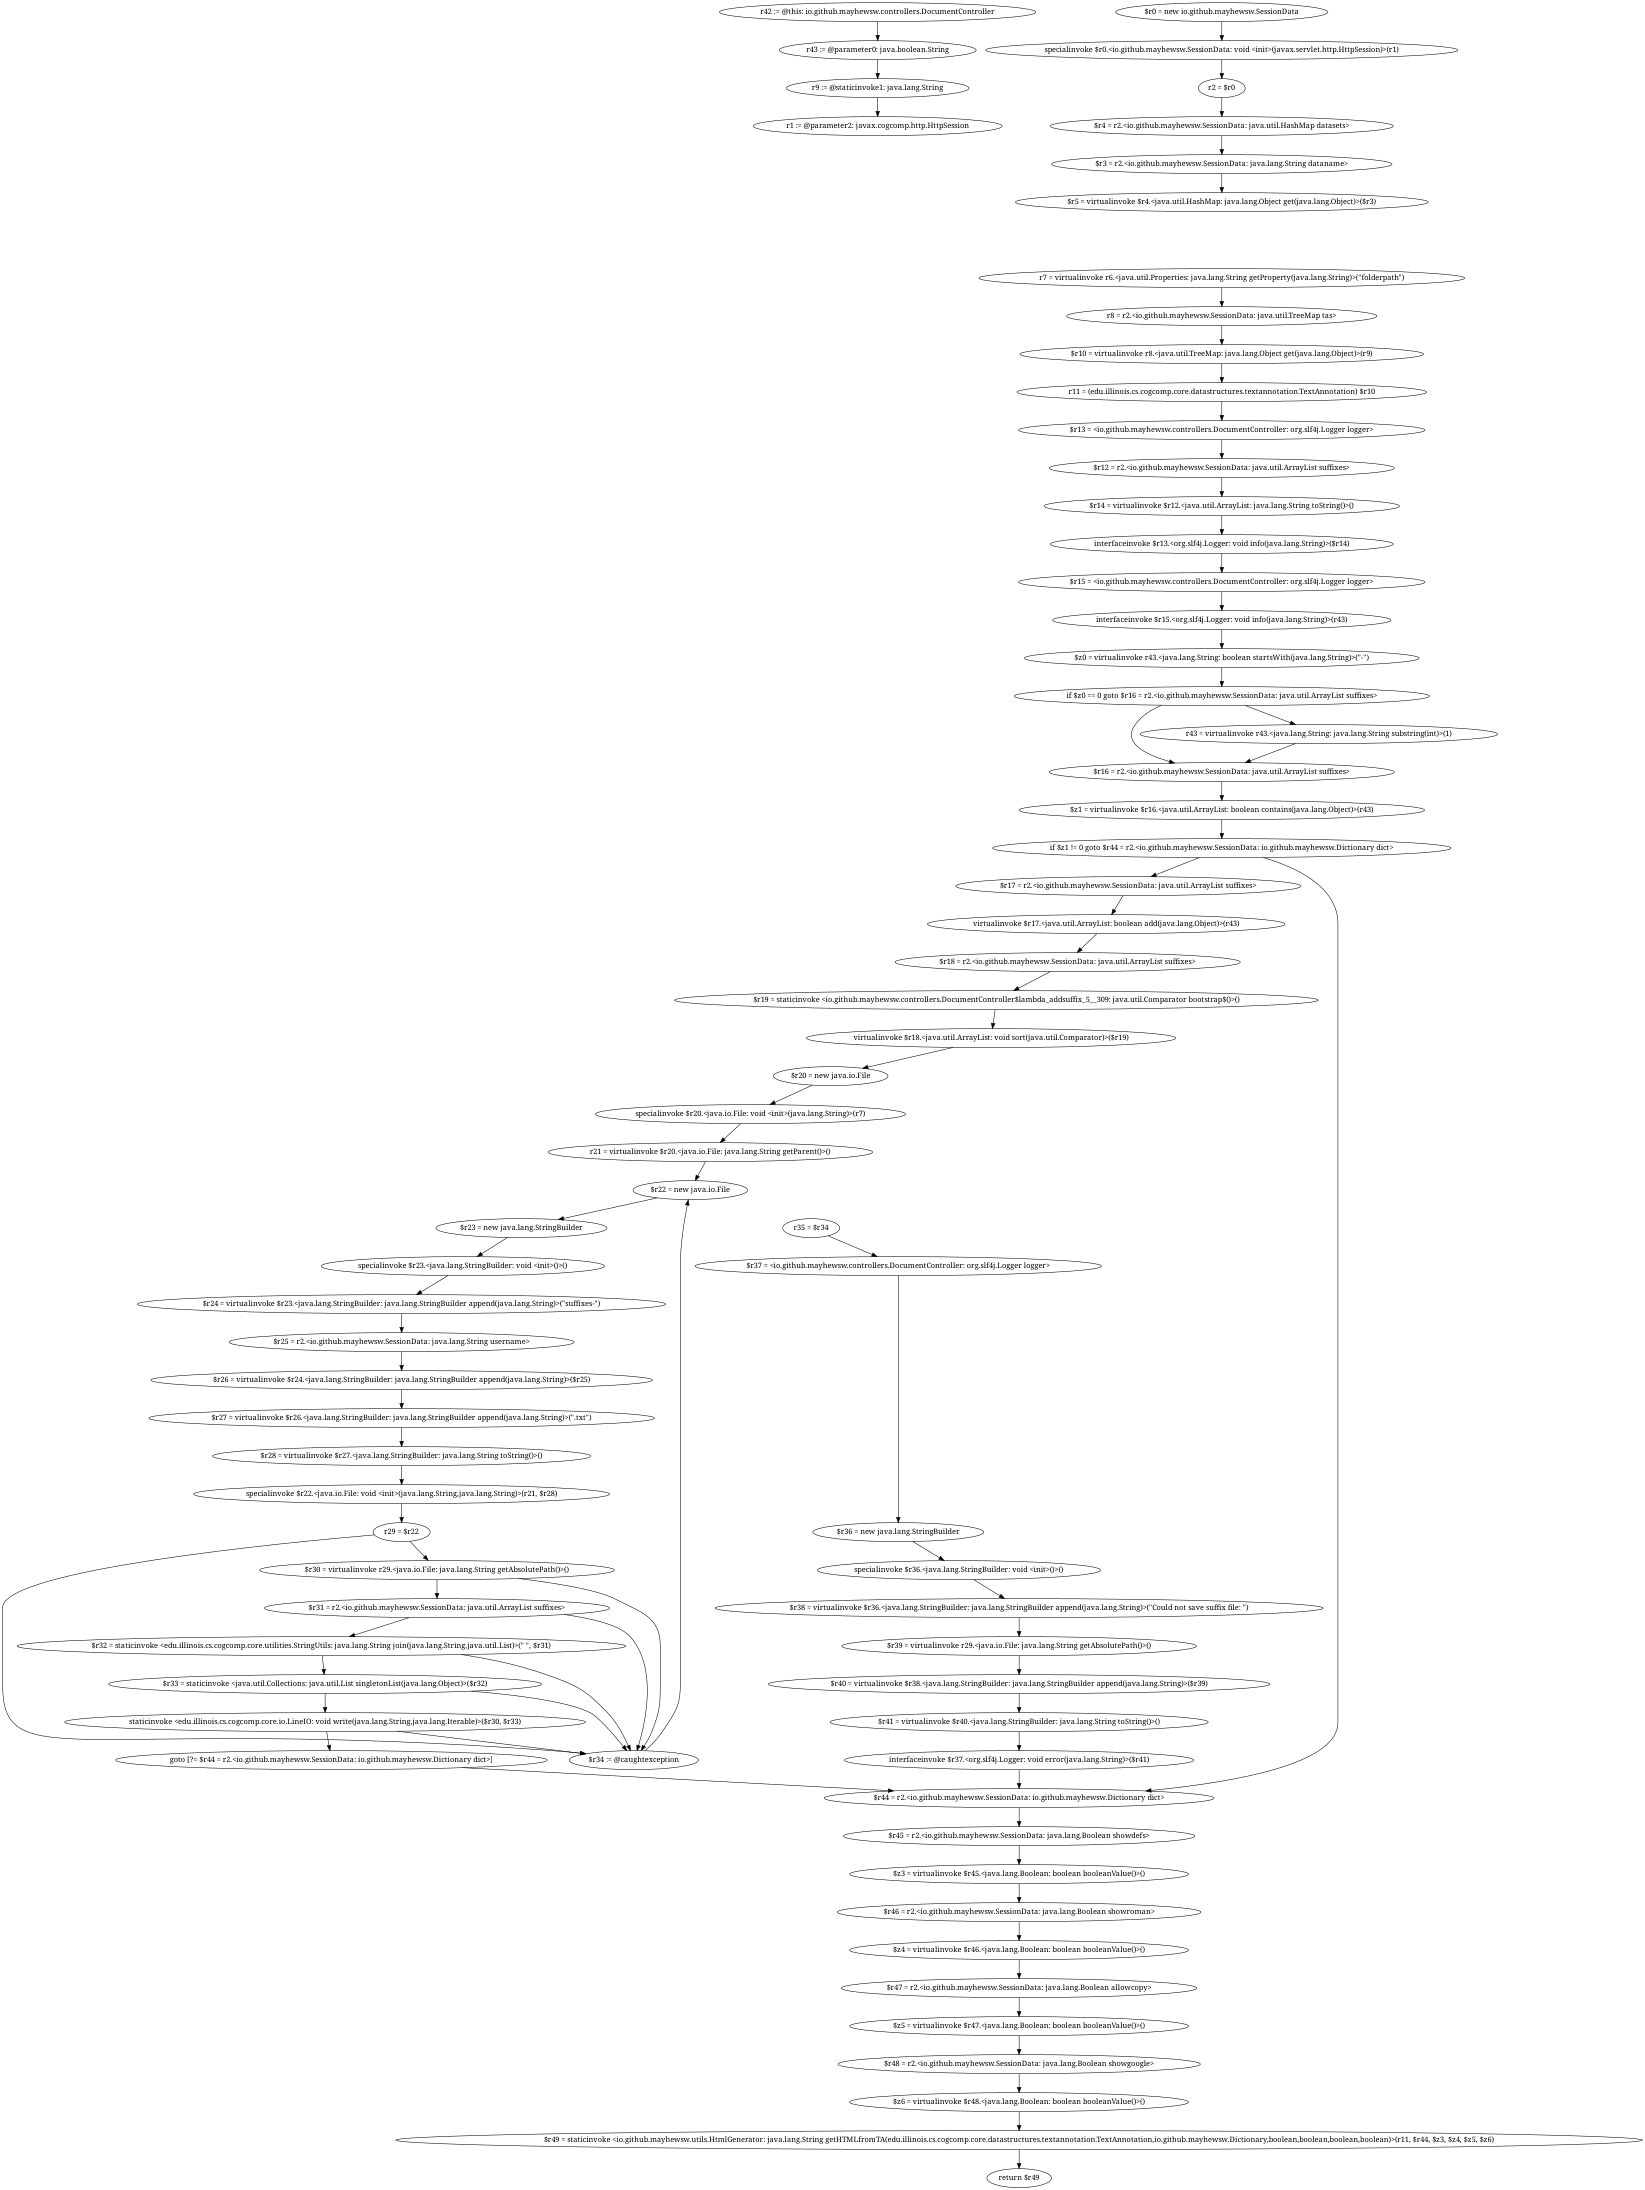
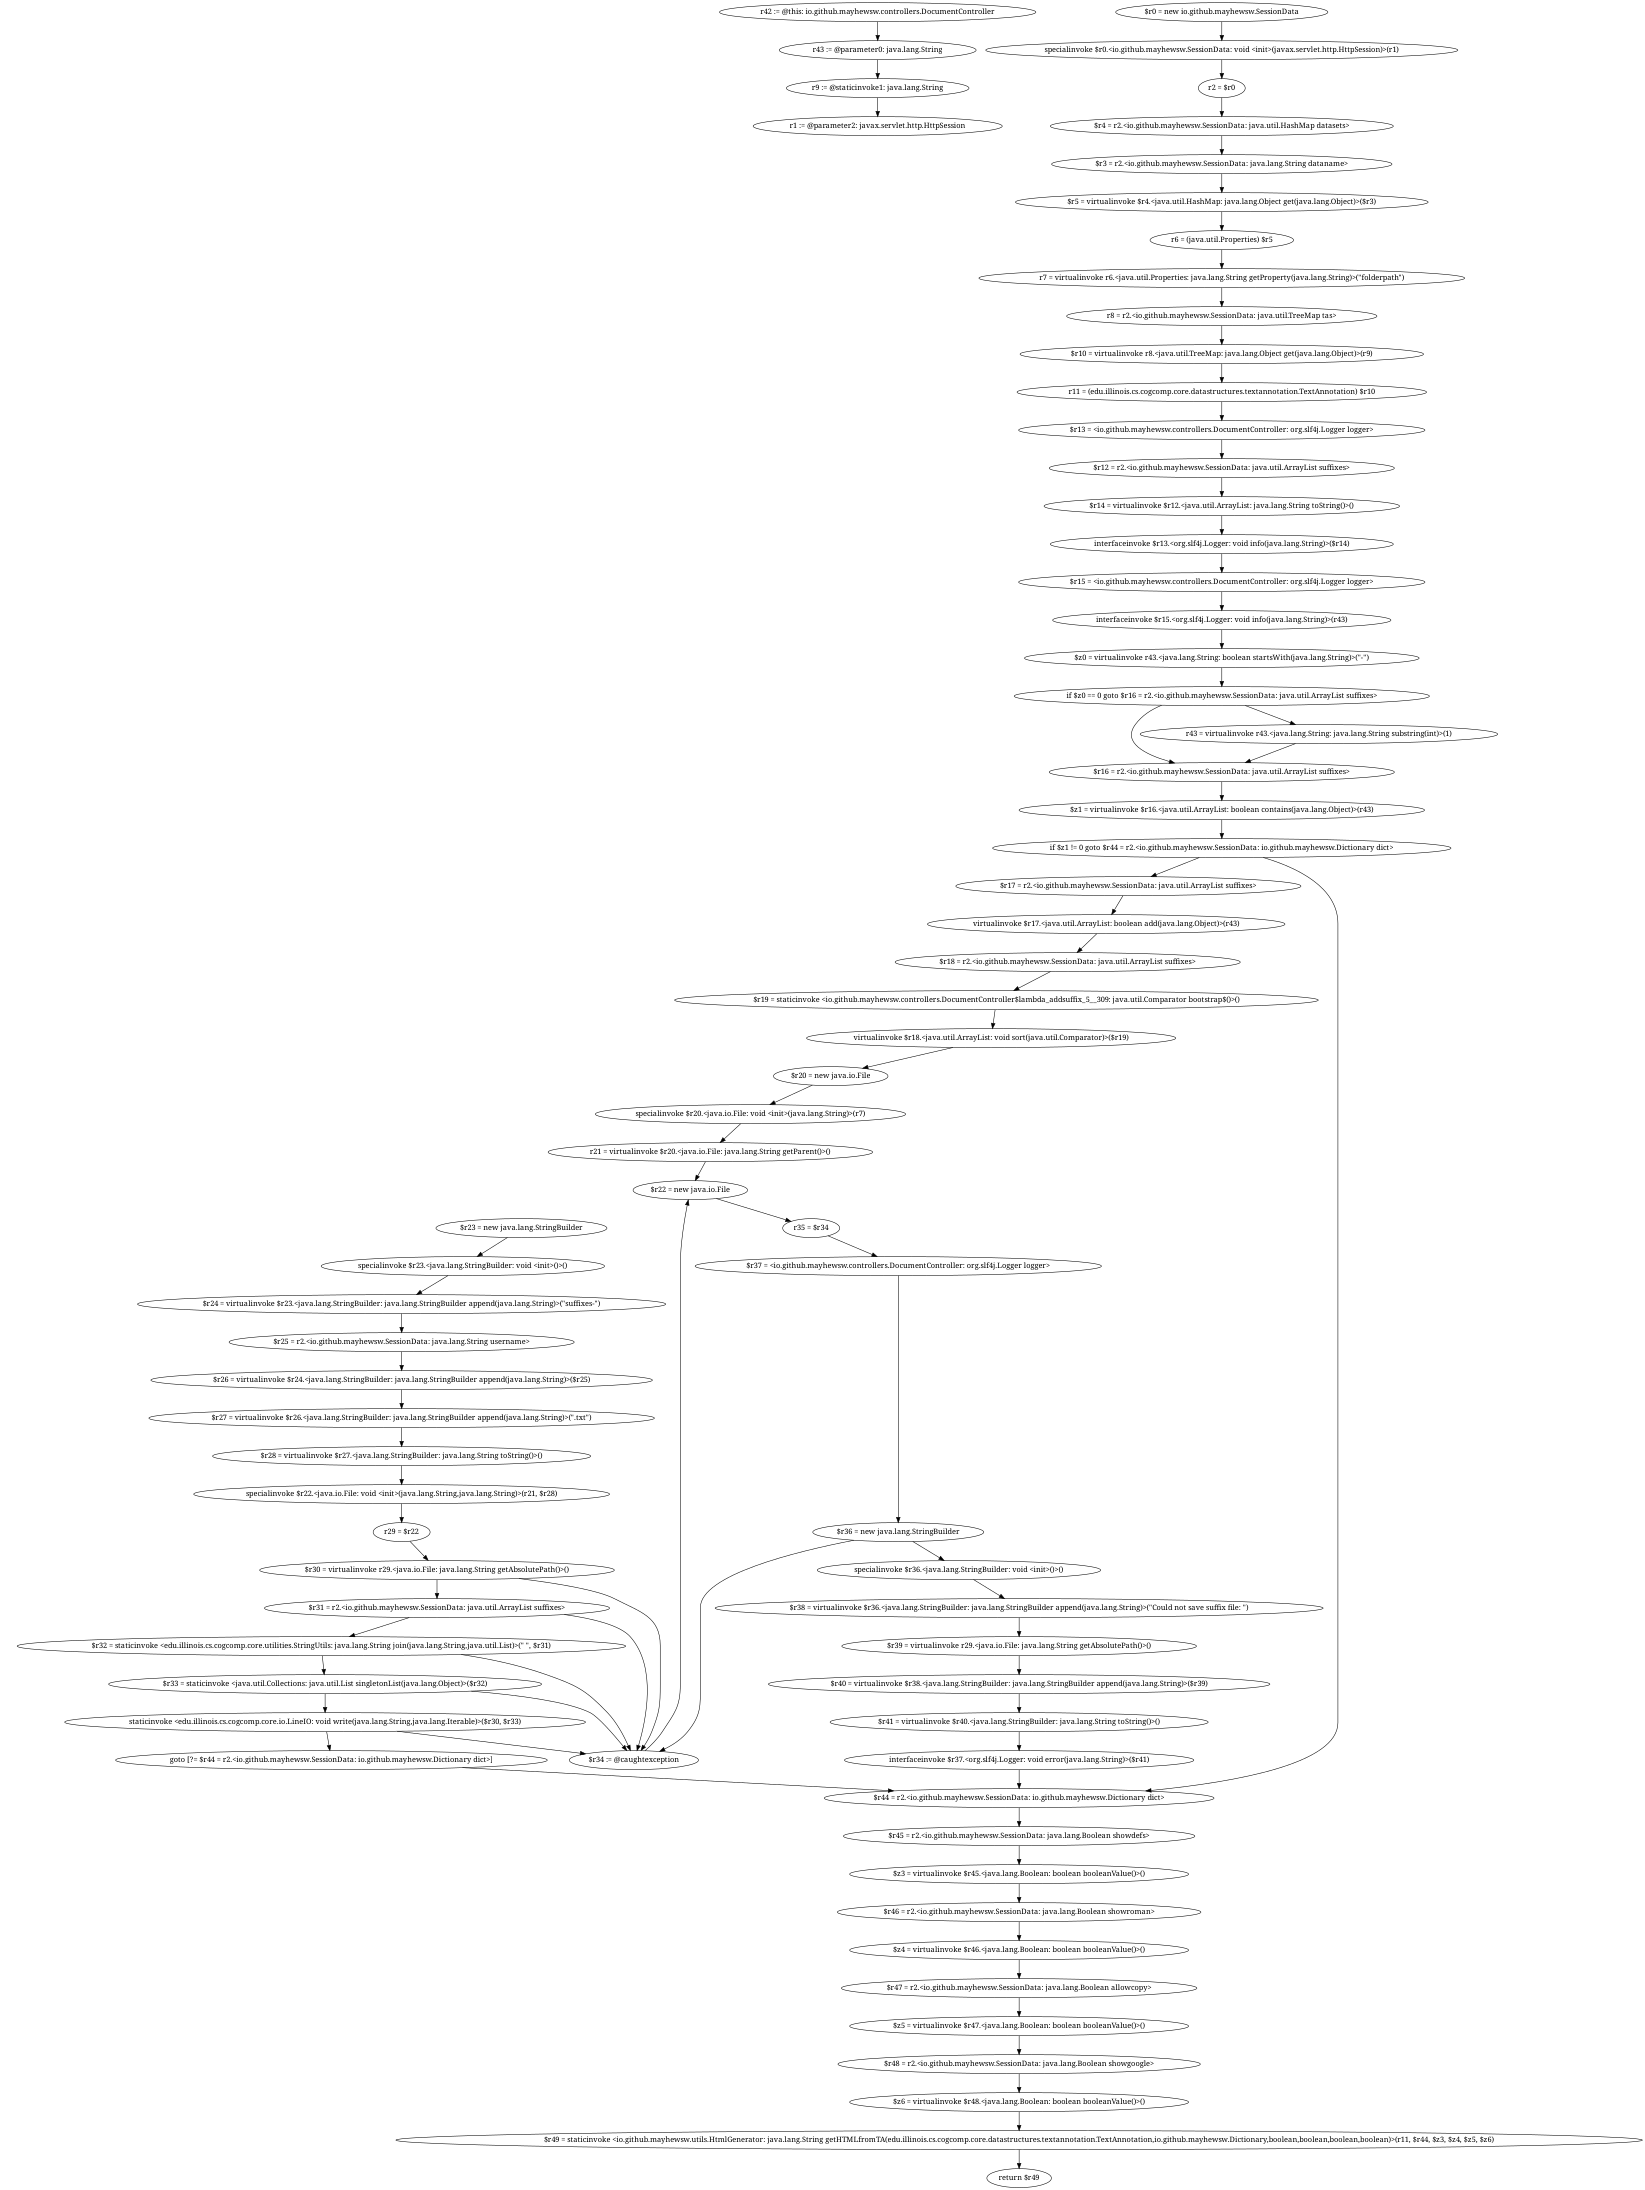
(878, 50) -> (878, 50)
(878, 126) -> (878, 126)
none -> (1222, 240)
(610, 1208) -> (751, 1209)
(45, 1736) -> (703, 1599)
